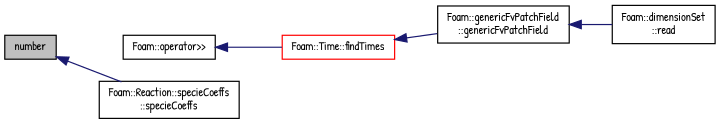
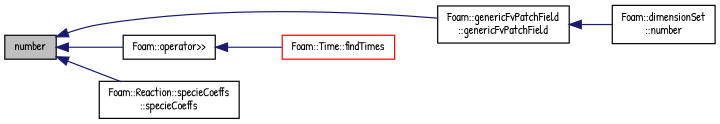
(664, 25) -> (664, 25)
(422, 36) -> (252, 12)
none -> (96, 47)
